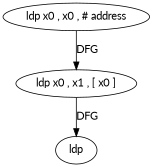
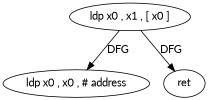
(76, 46) -> (106, 47)
(76, 150) -> (184, 84)
